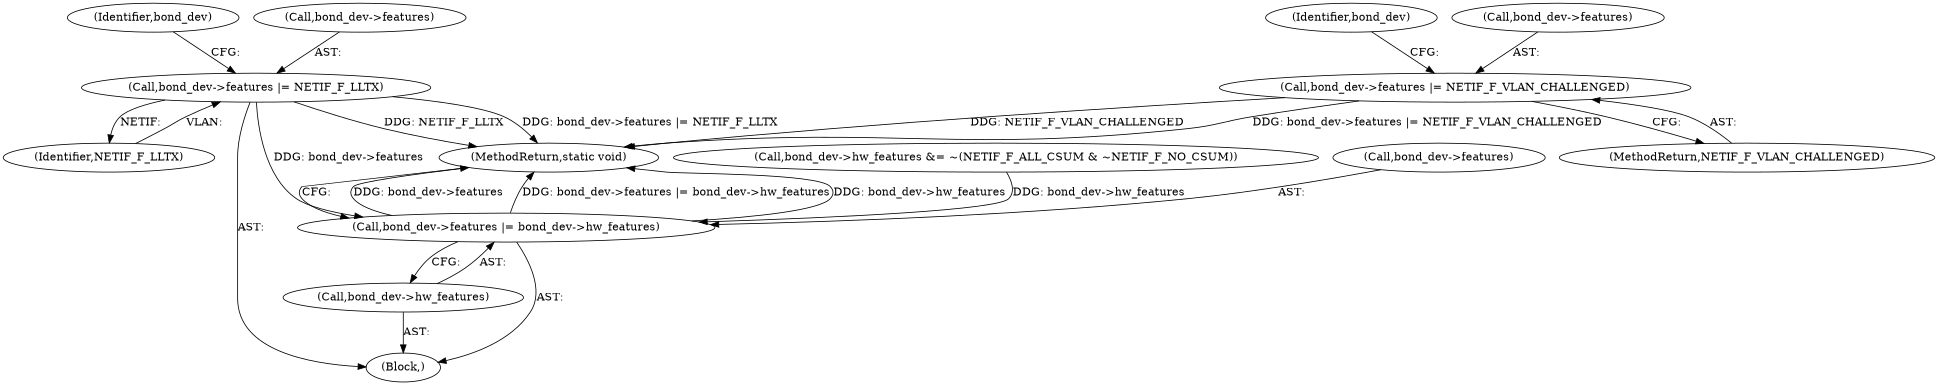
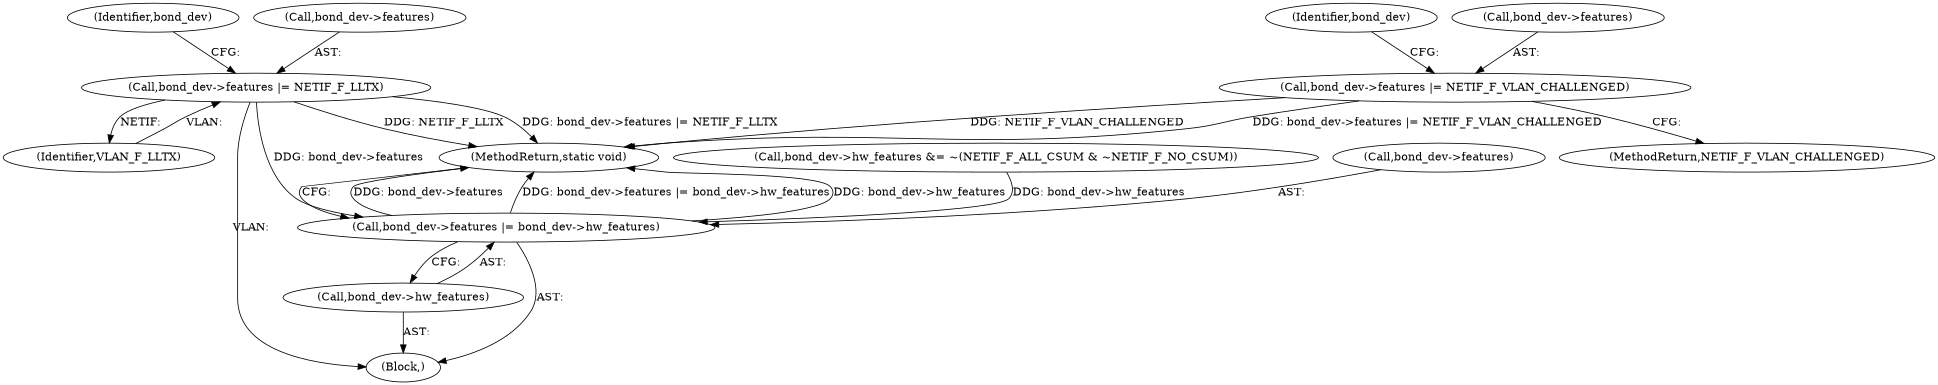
(1670, 111) -> none
(109, 158) -> (109, 158)
(253, 228) -> (253, 228)
